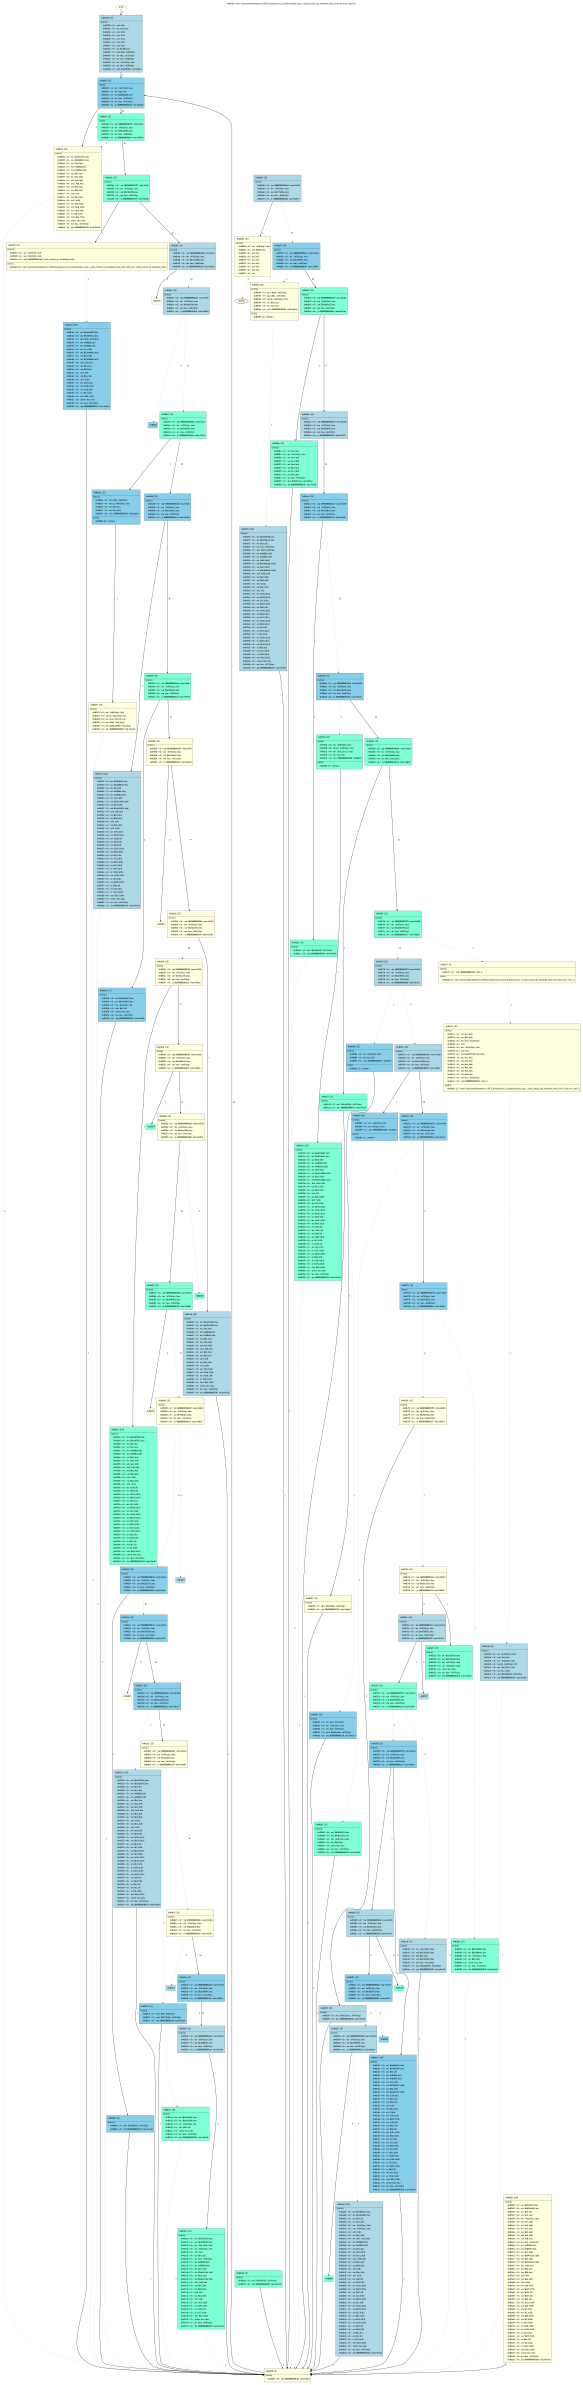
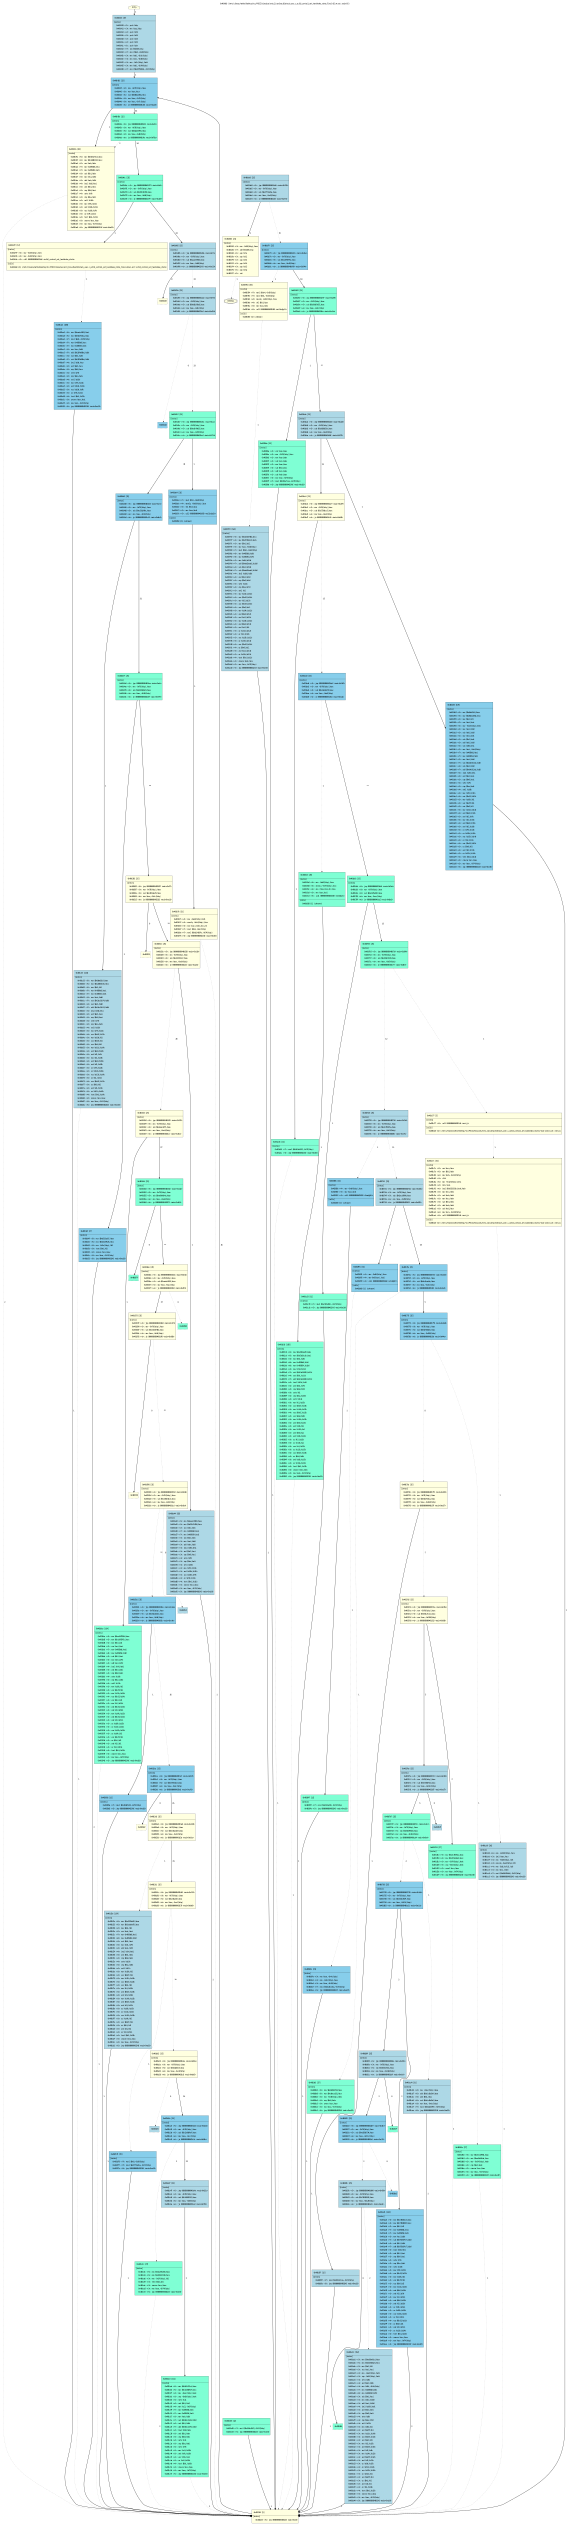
(324, 507) -> (321, 507)
none -> (386, 583)
(179, 1058) -> (159, 1192)
(169, 1296) -> (152, 1326)
(328, 1604) -> (325, 1803)
(157, 1696) -> (172, 1827)
(528, 2279) -> (469, 786)
